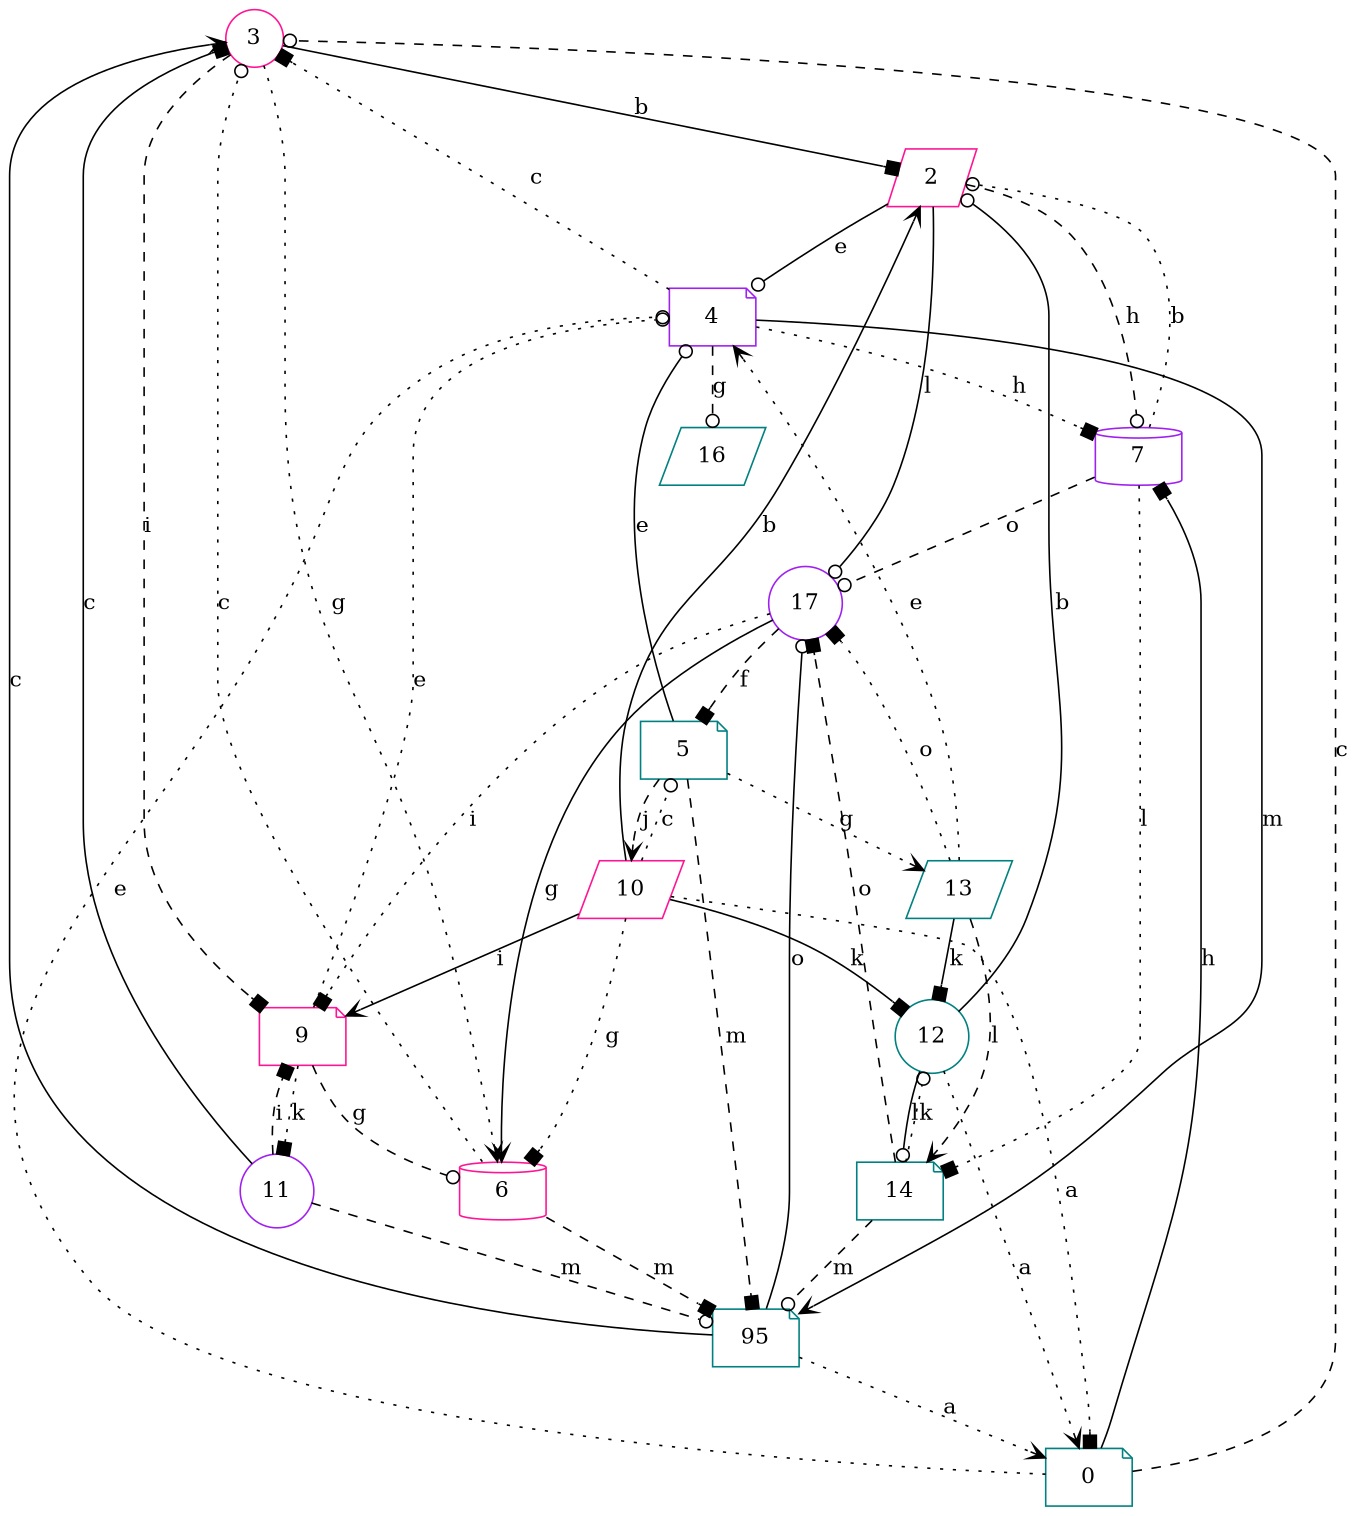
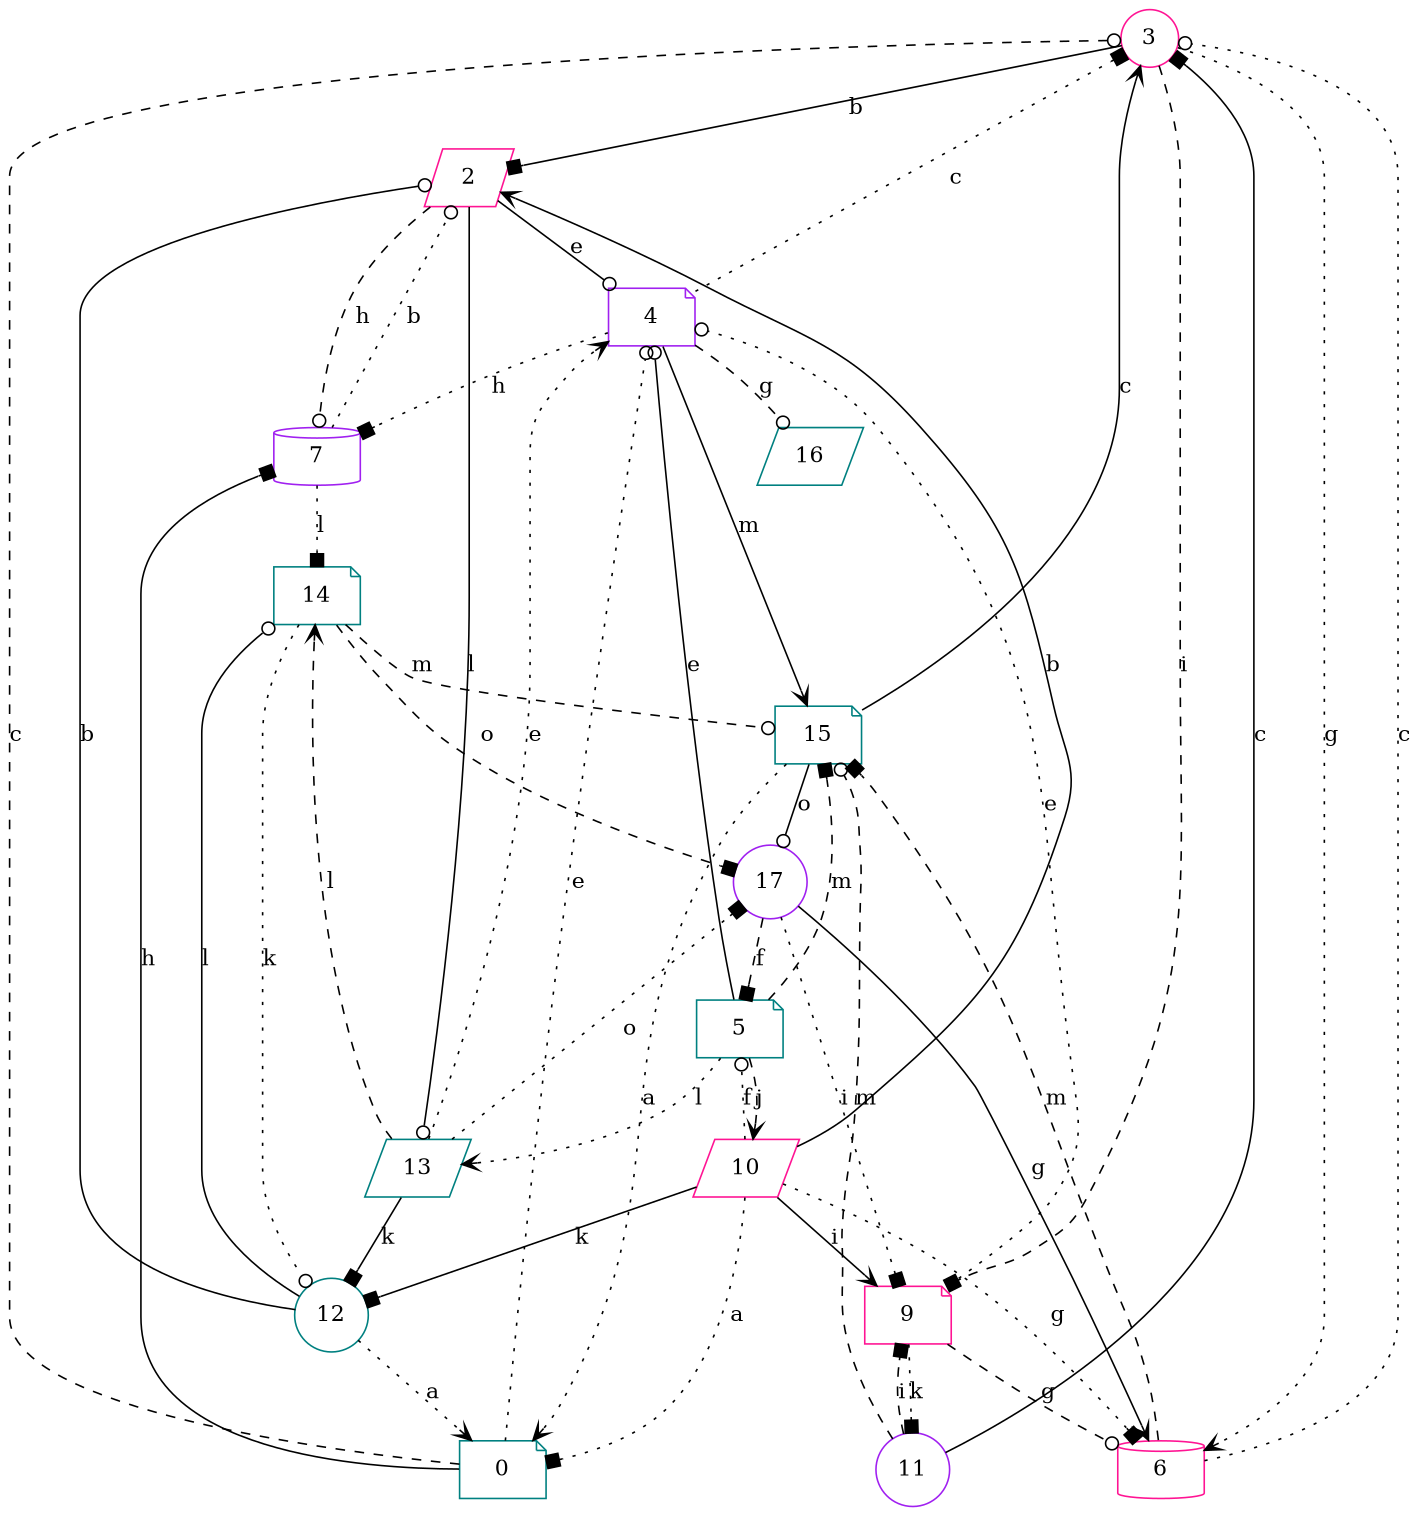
(919, 396) -> (468, 667)
(973, 530) -> none
(668, 820) -> (748, 1099)
(847, 820) -> (699, 1099)
(756, 1338) -> (818, 735)
